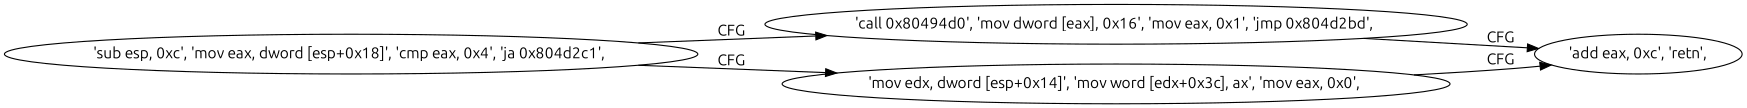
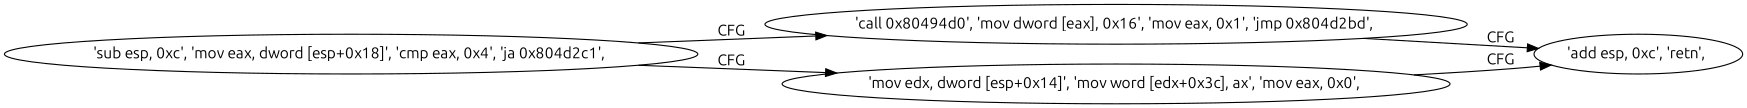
(1638, 54) -> (1638, 54)
